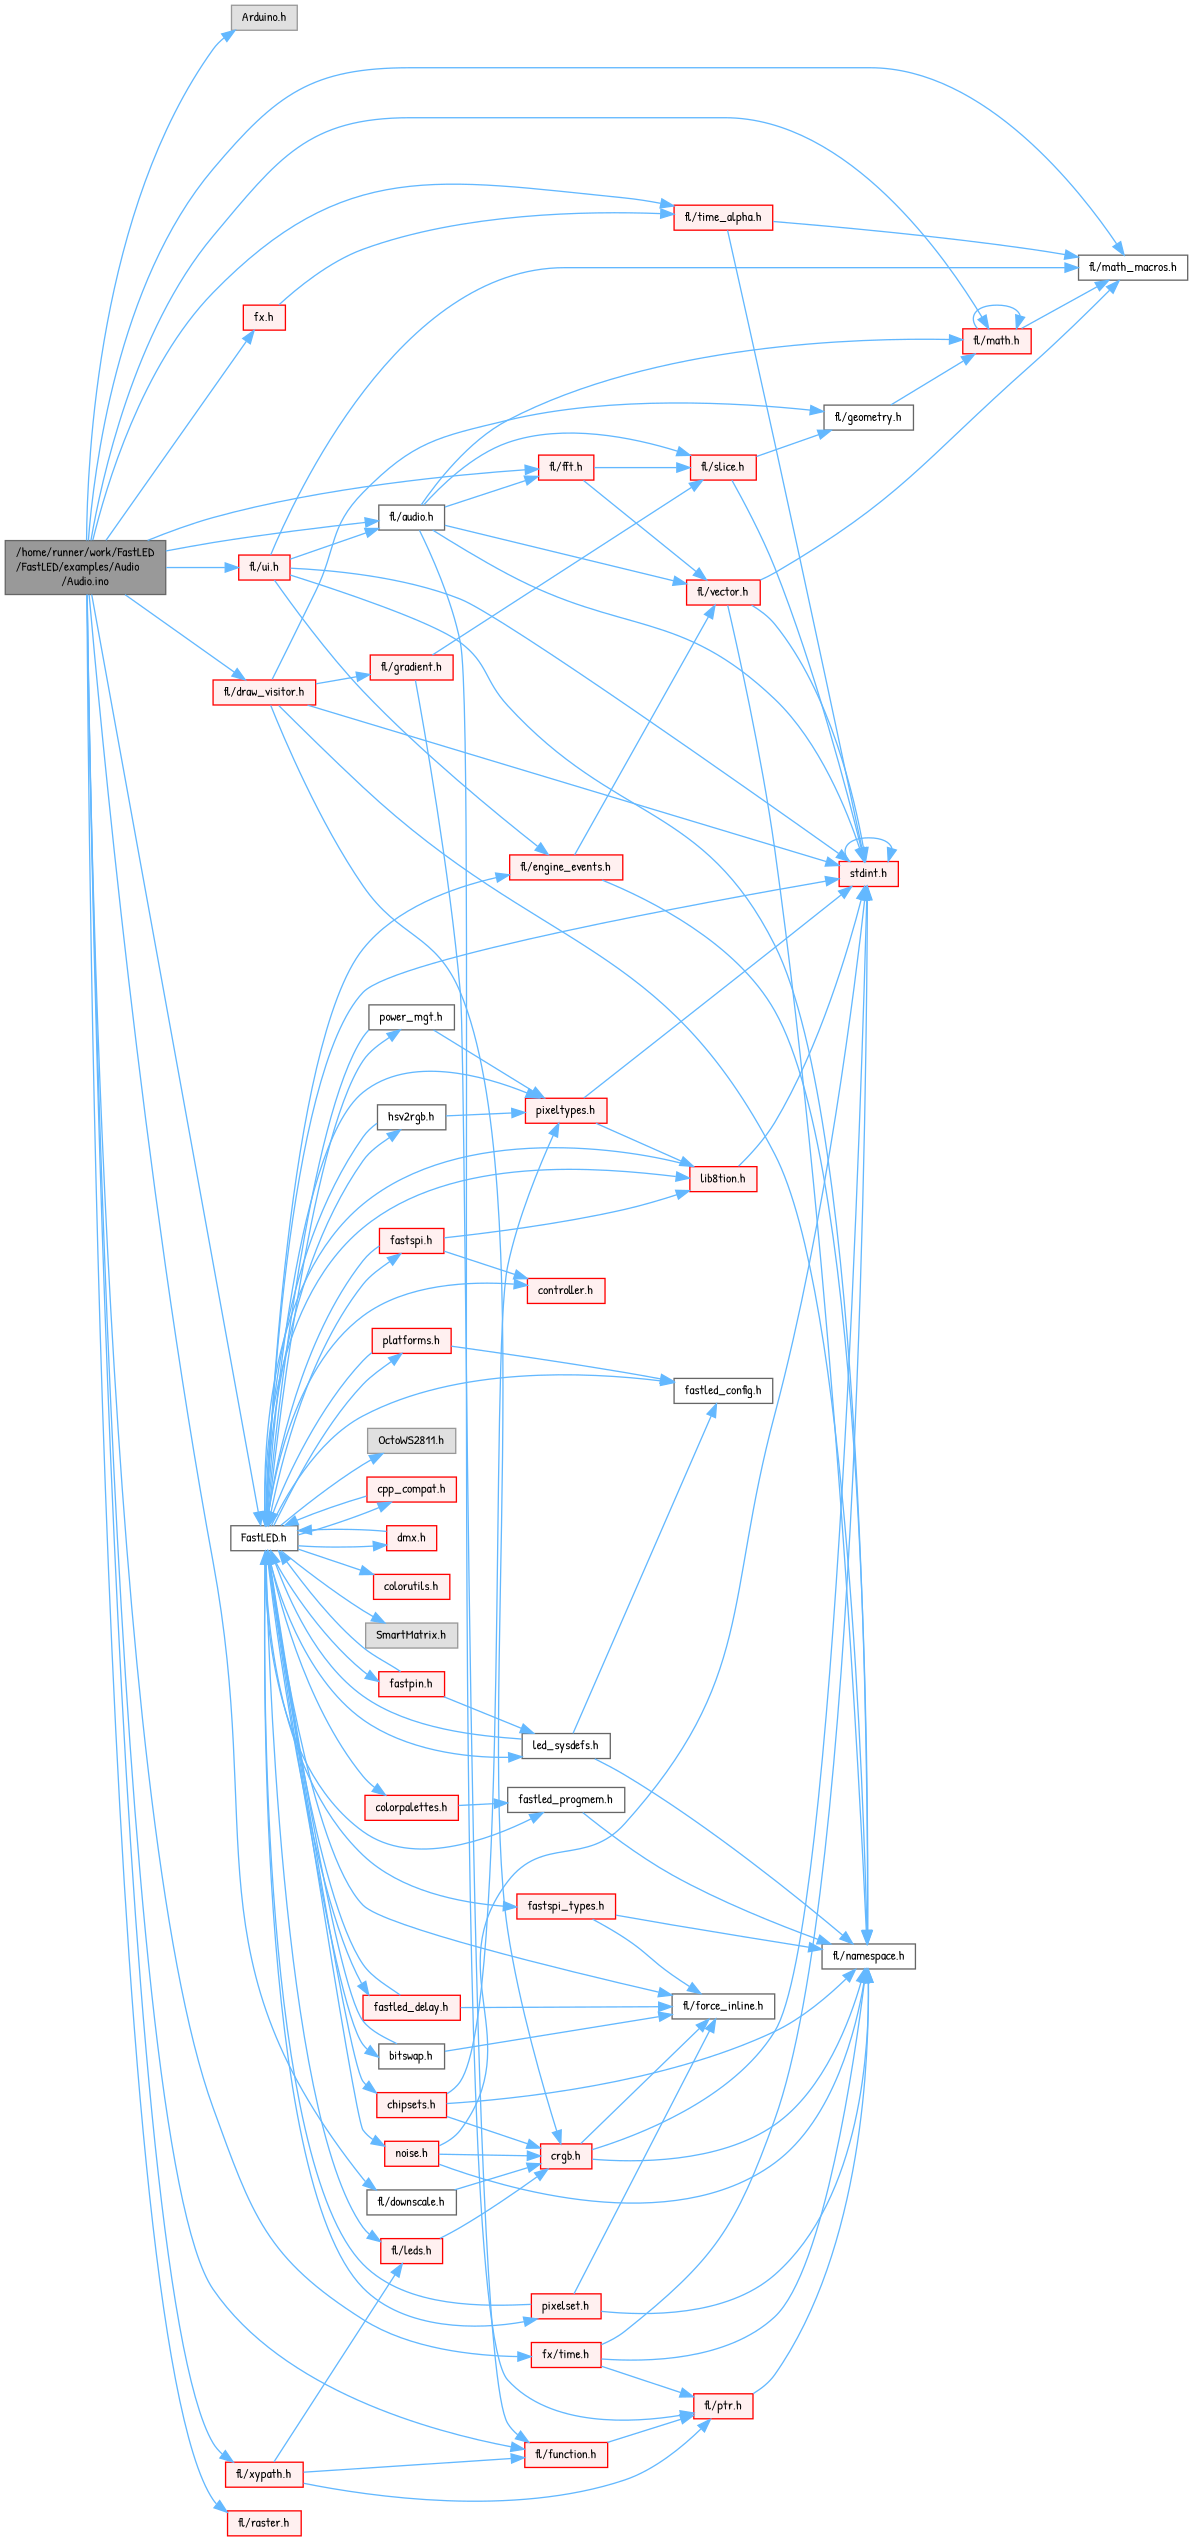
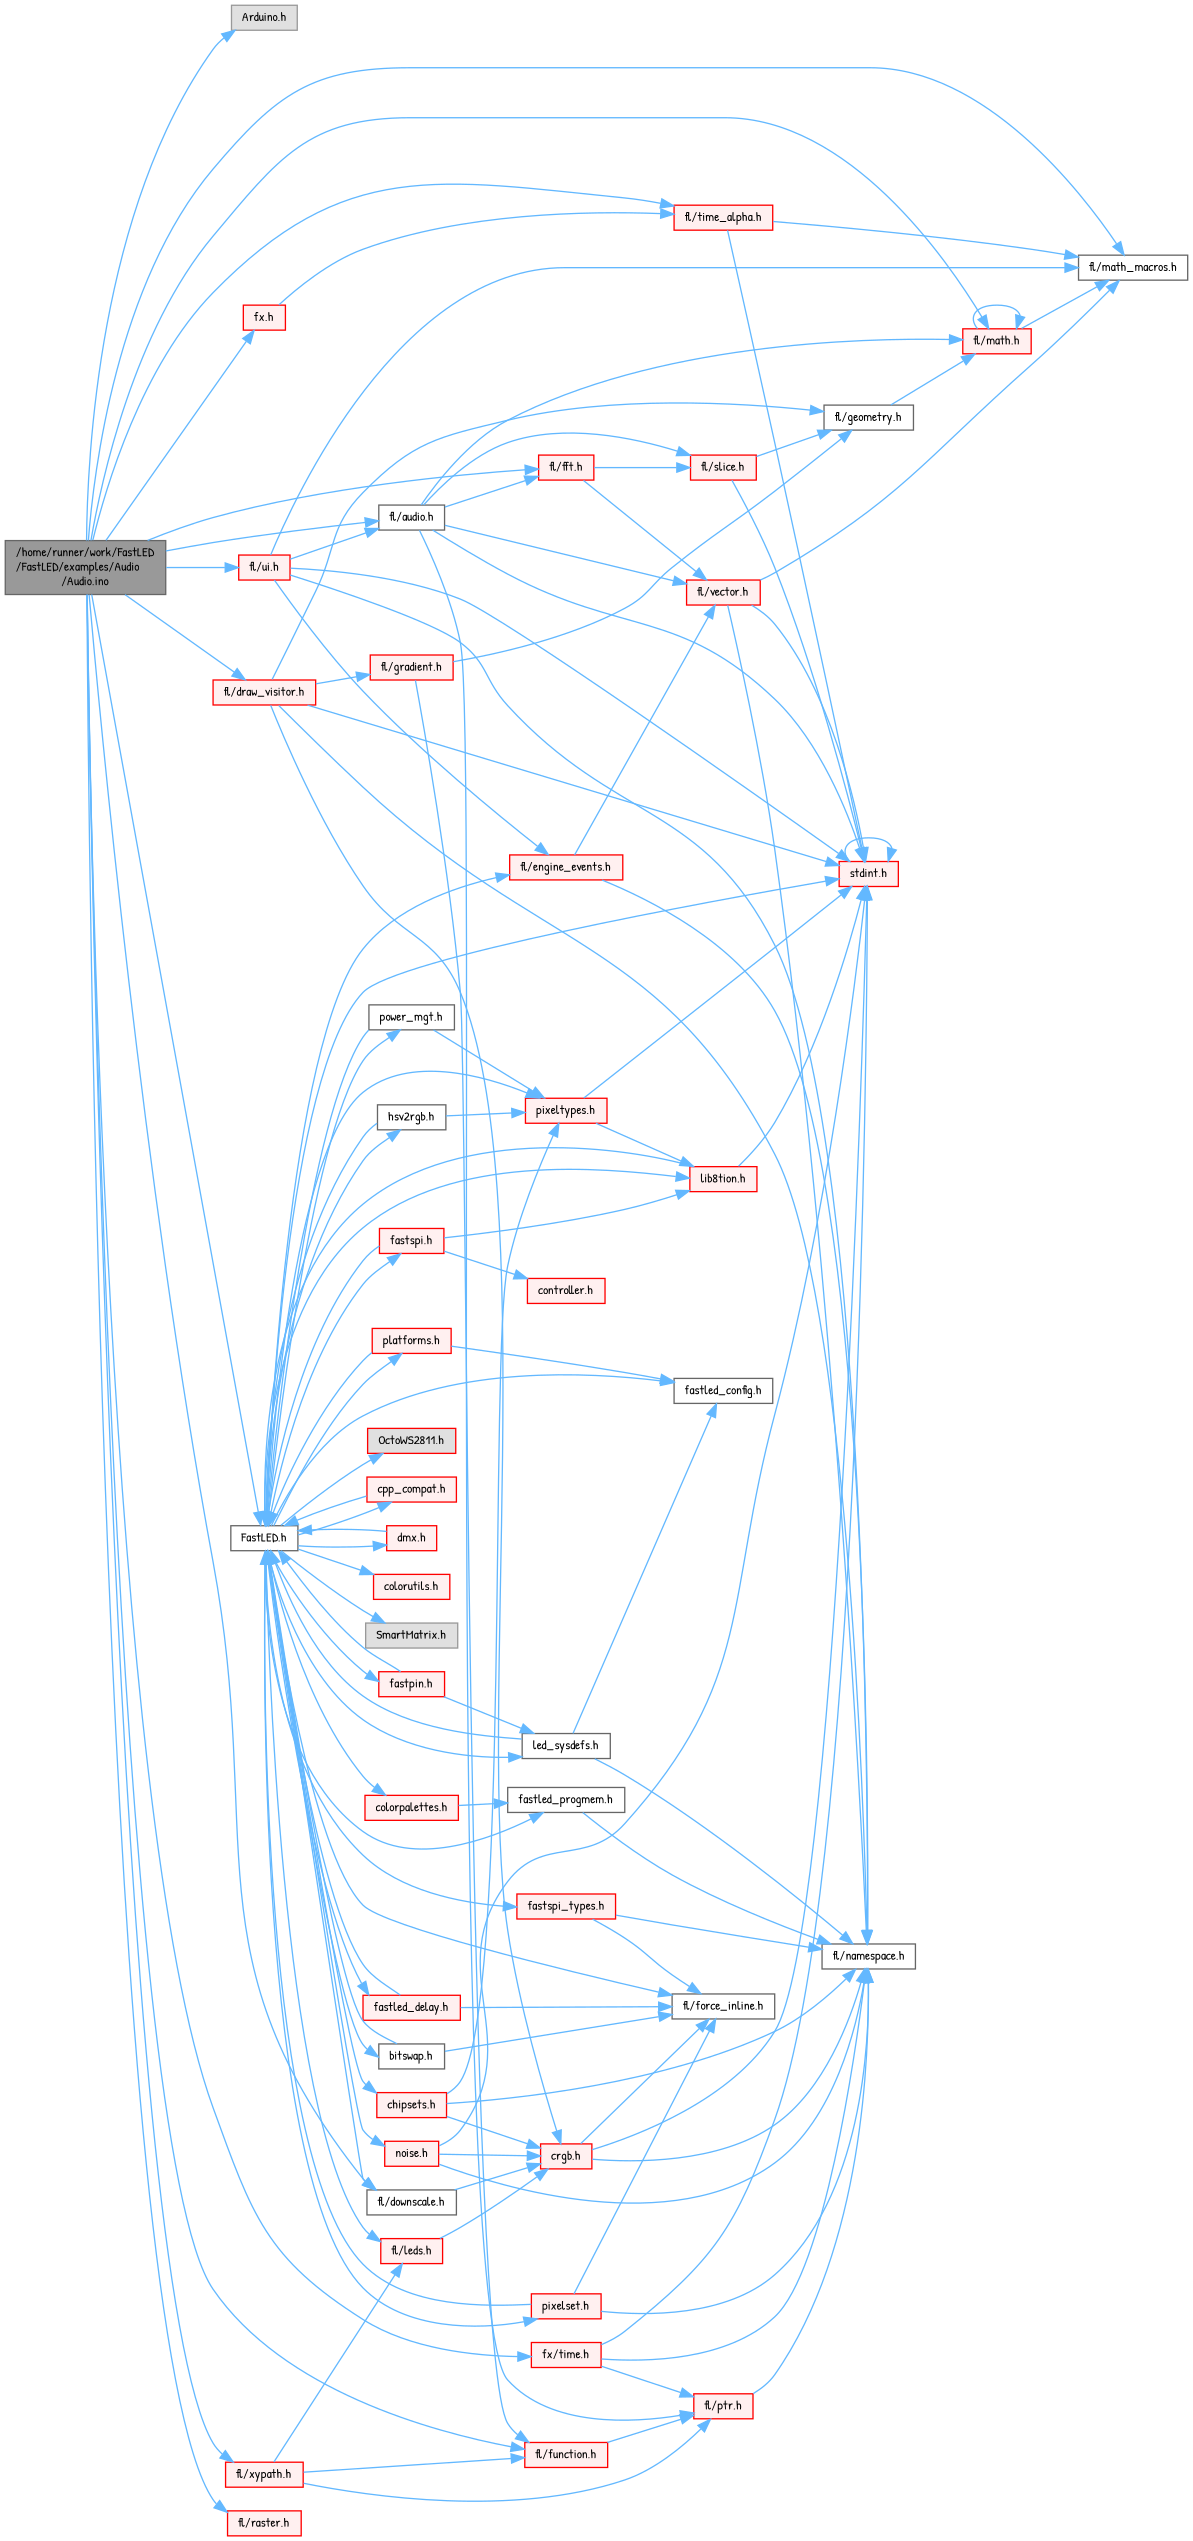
(562, 571) -> (653, 586)
(341, 1336) -> (315, 1866)
(412, 1441) -> (412, 1441)
